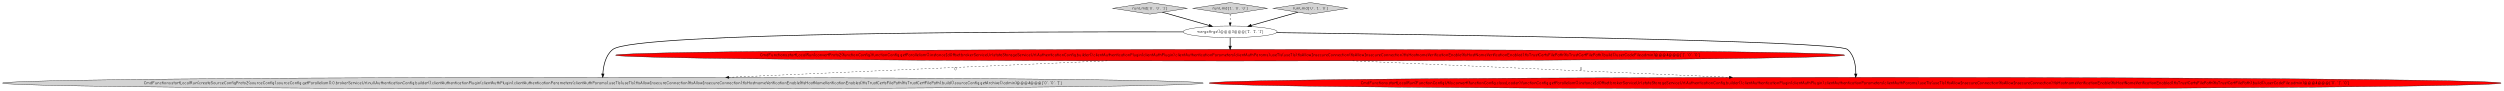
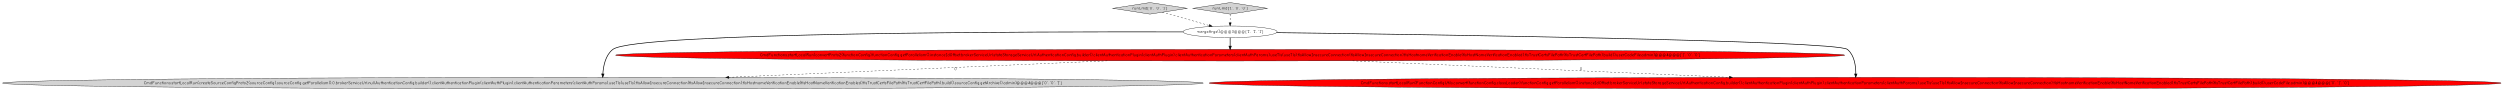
(1310, 8) -> none
(1186, 19) -> (1186, 19)
